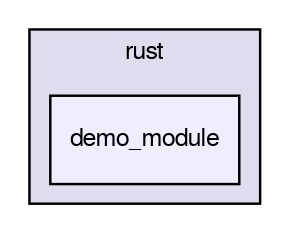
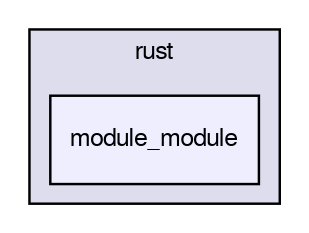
(145, 140) -> (155, 140)
